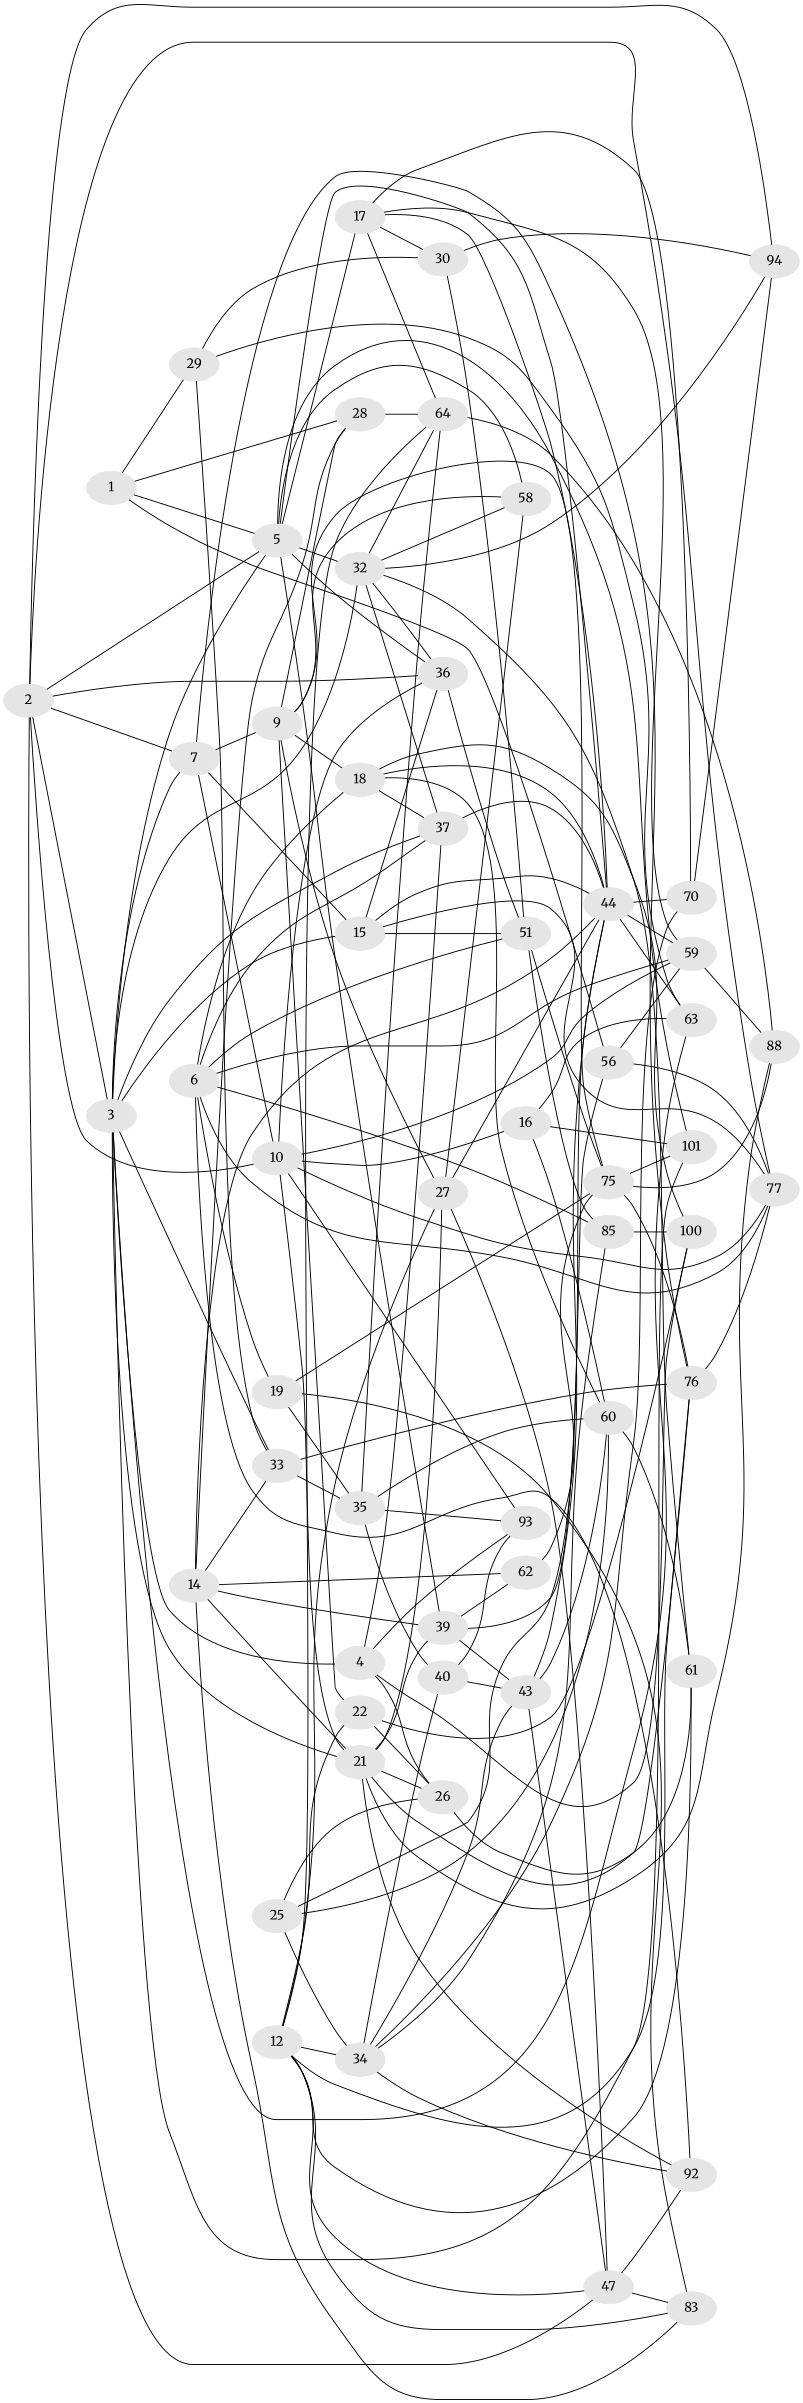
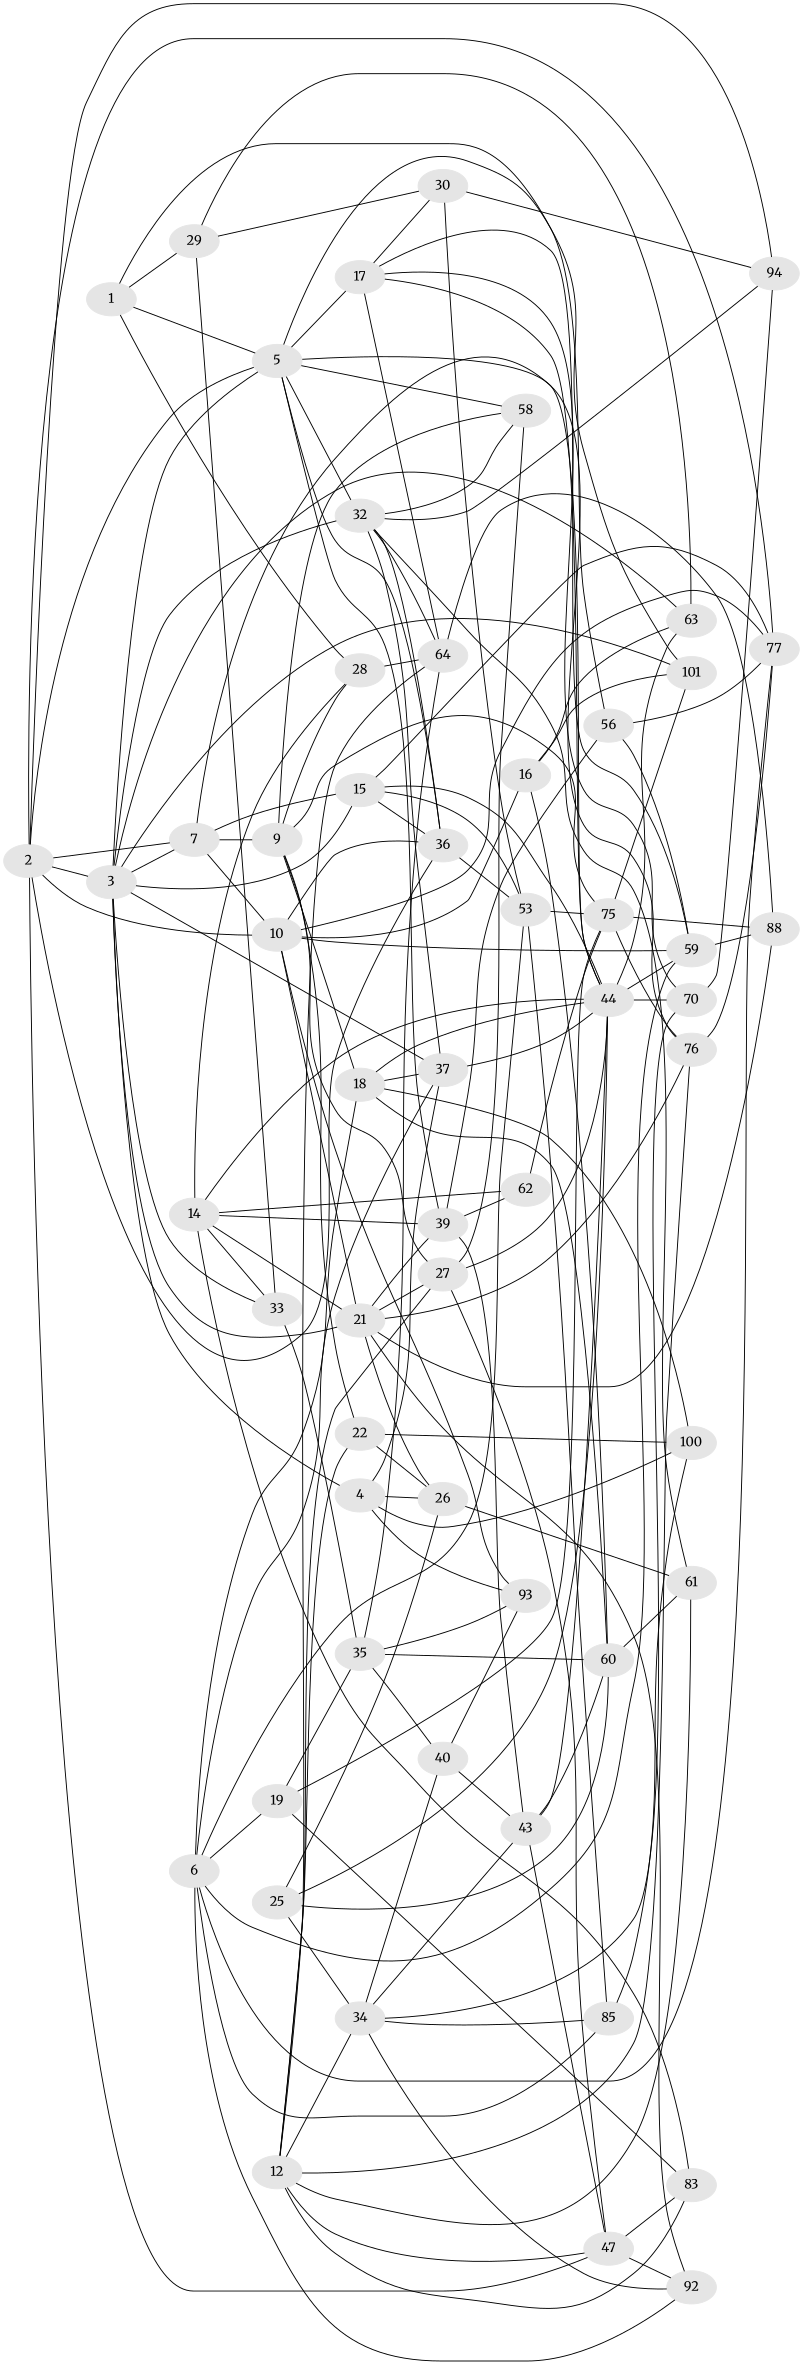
(526, 934) -> (526, 910)
(482, 1413) -> none
